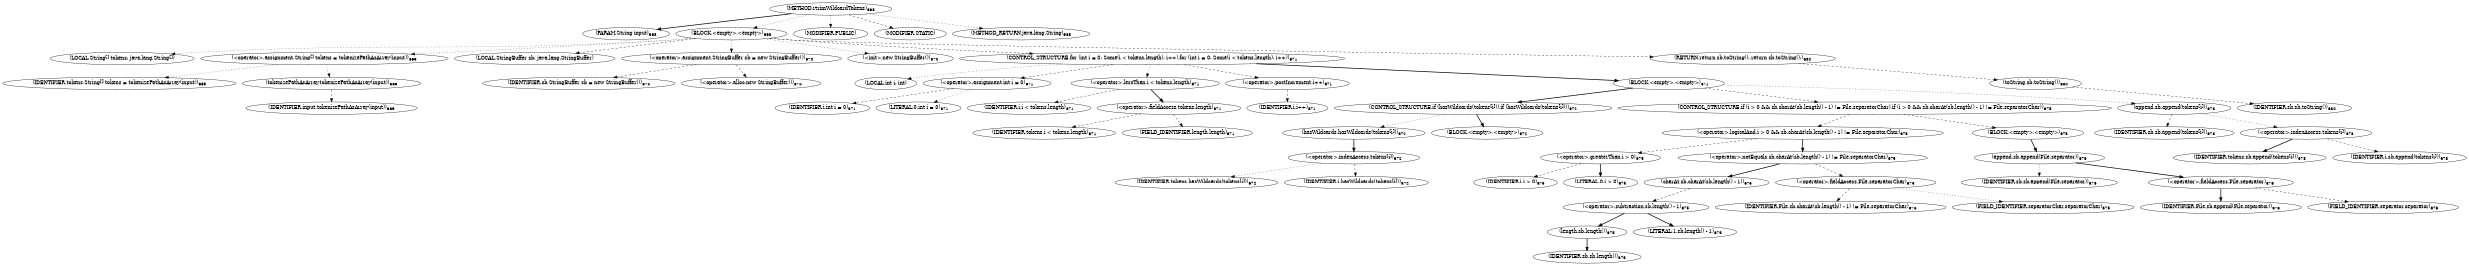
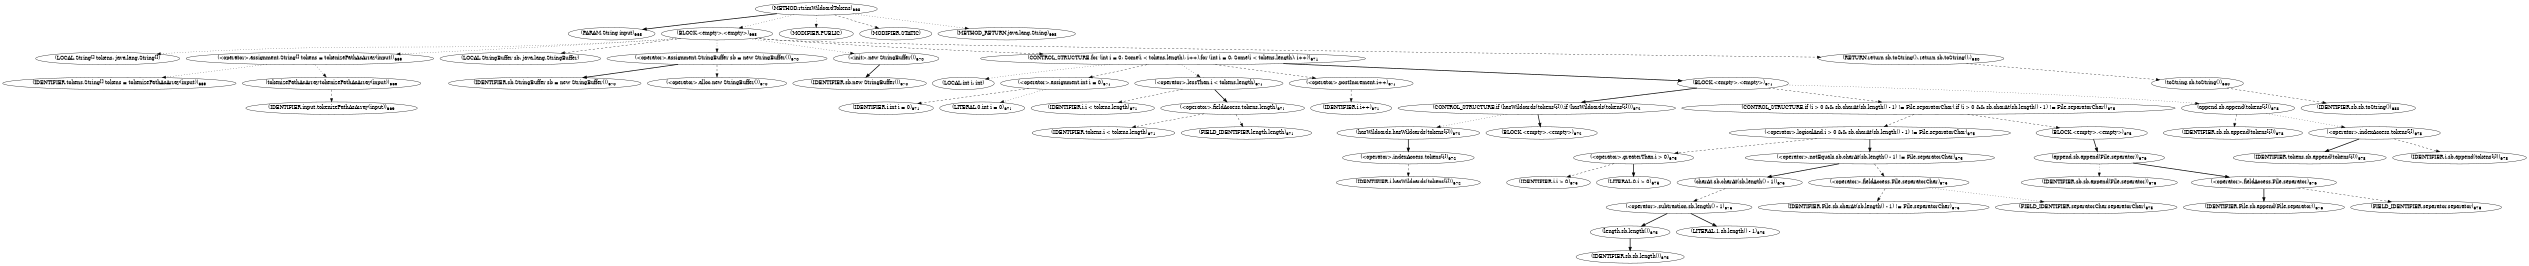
(657, 71) -> (632, 71)
none -> (860, 83)
(1196, 183) -> none
